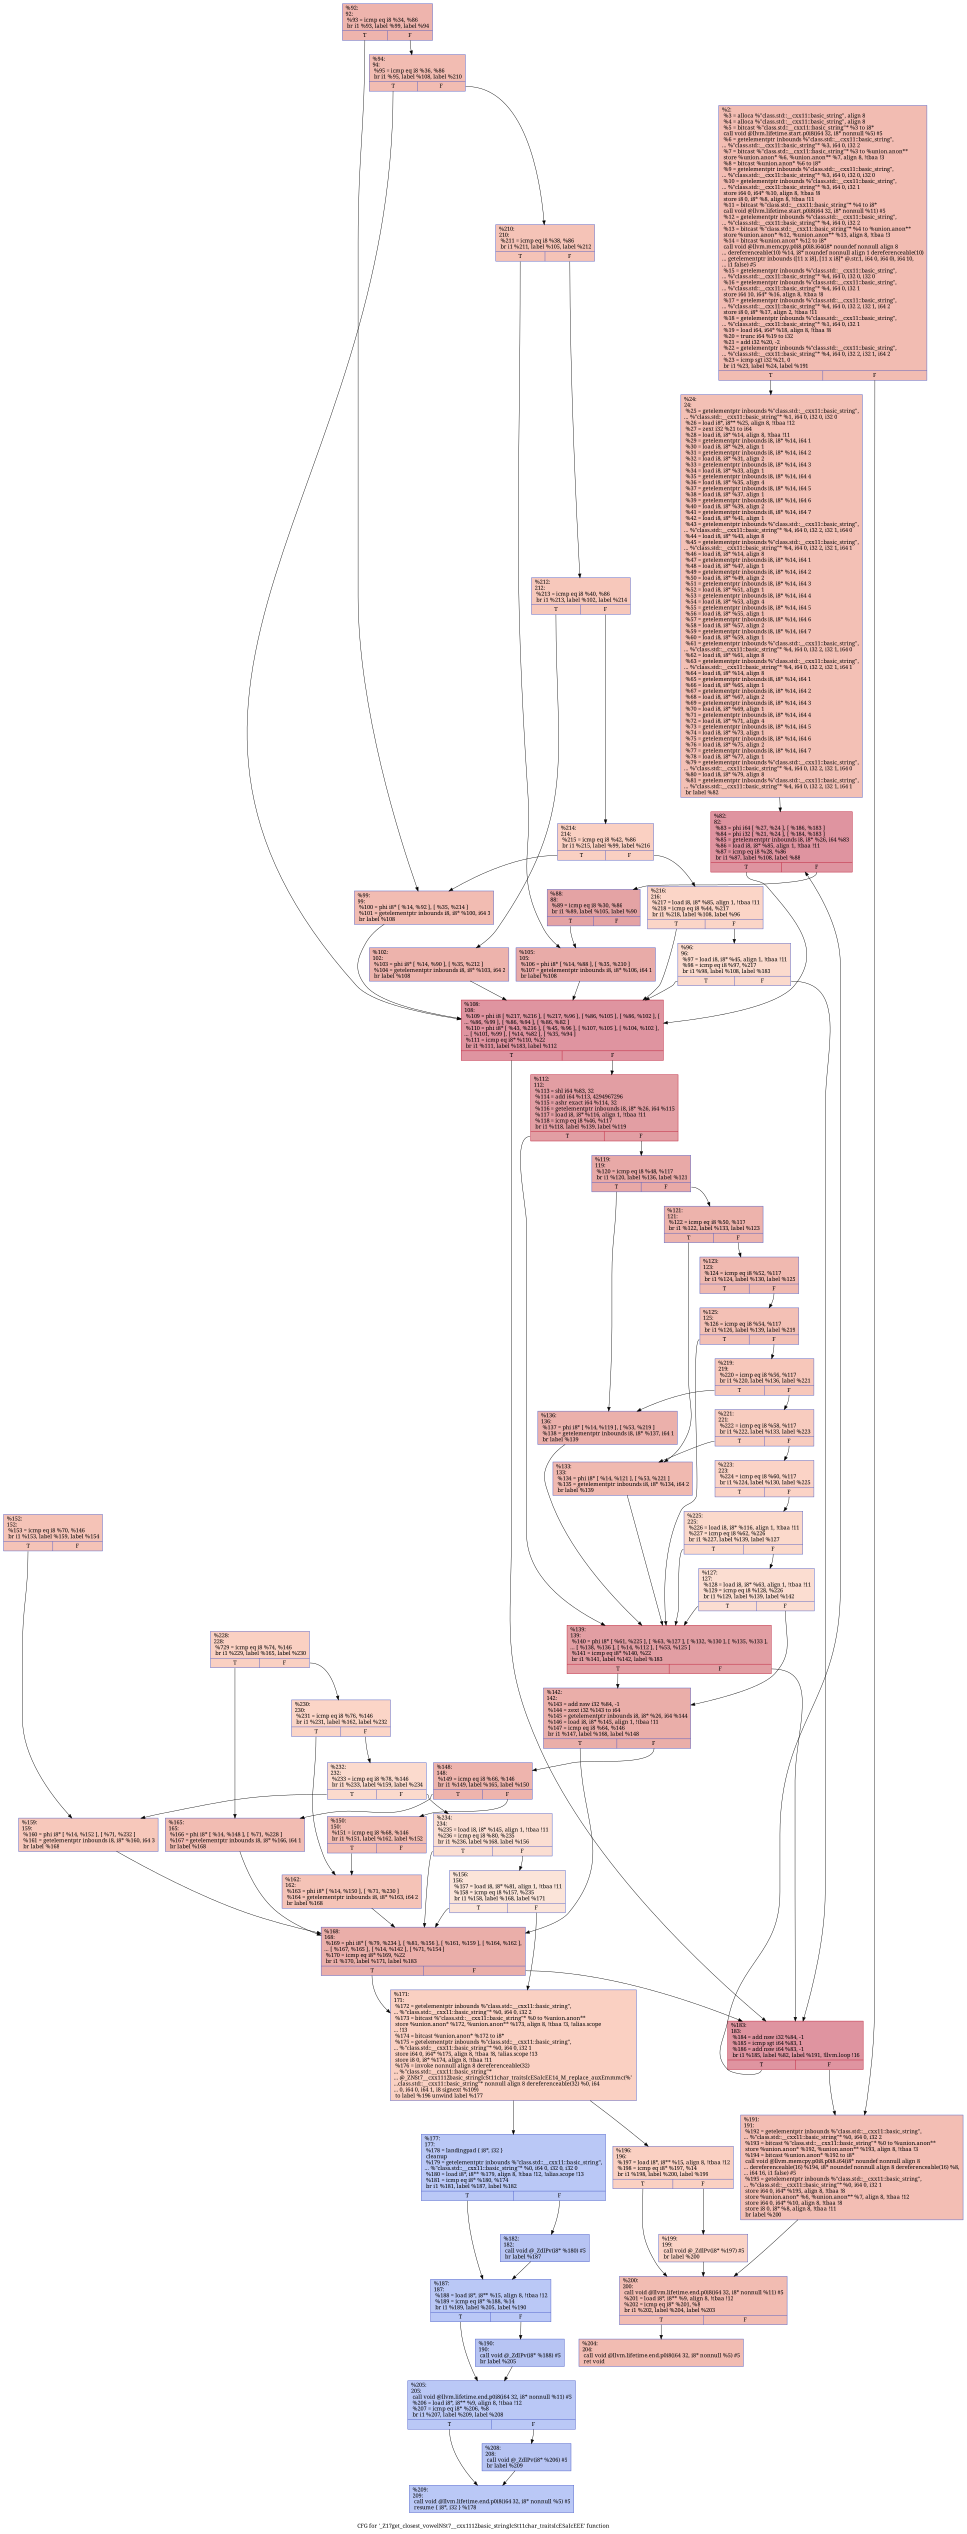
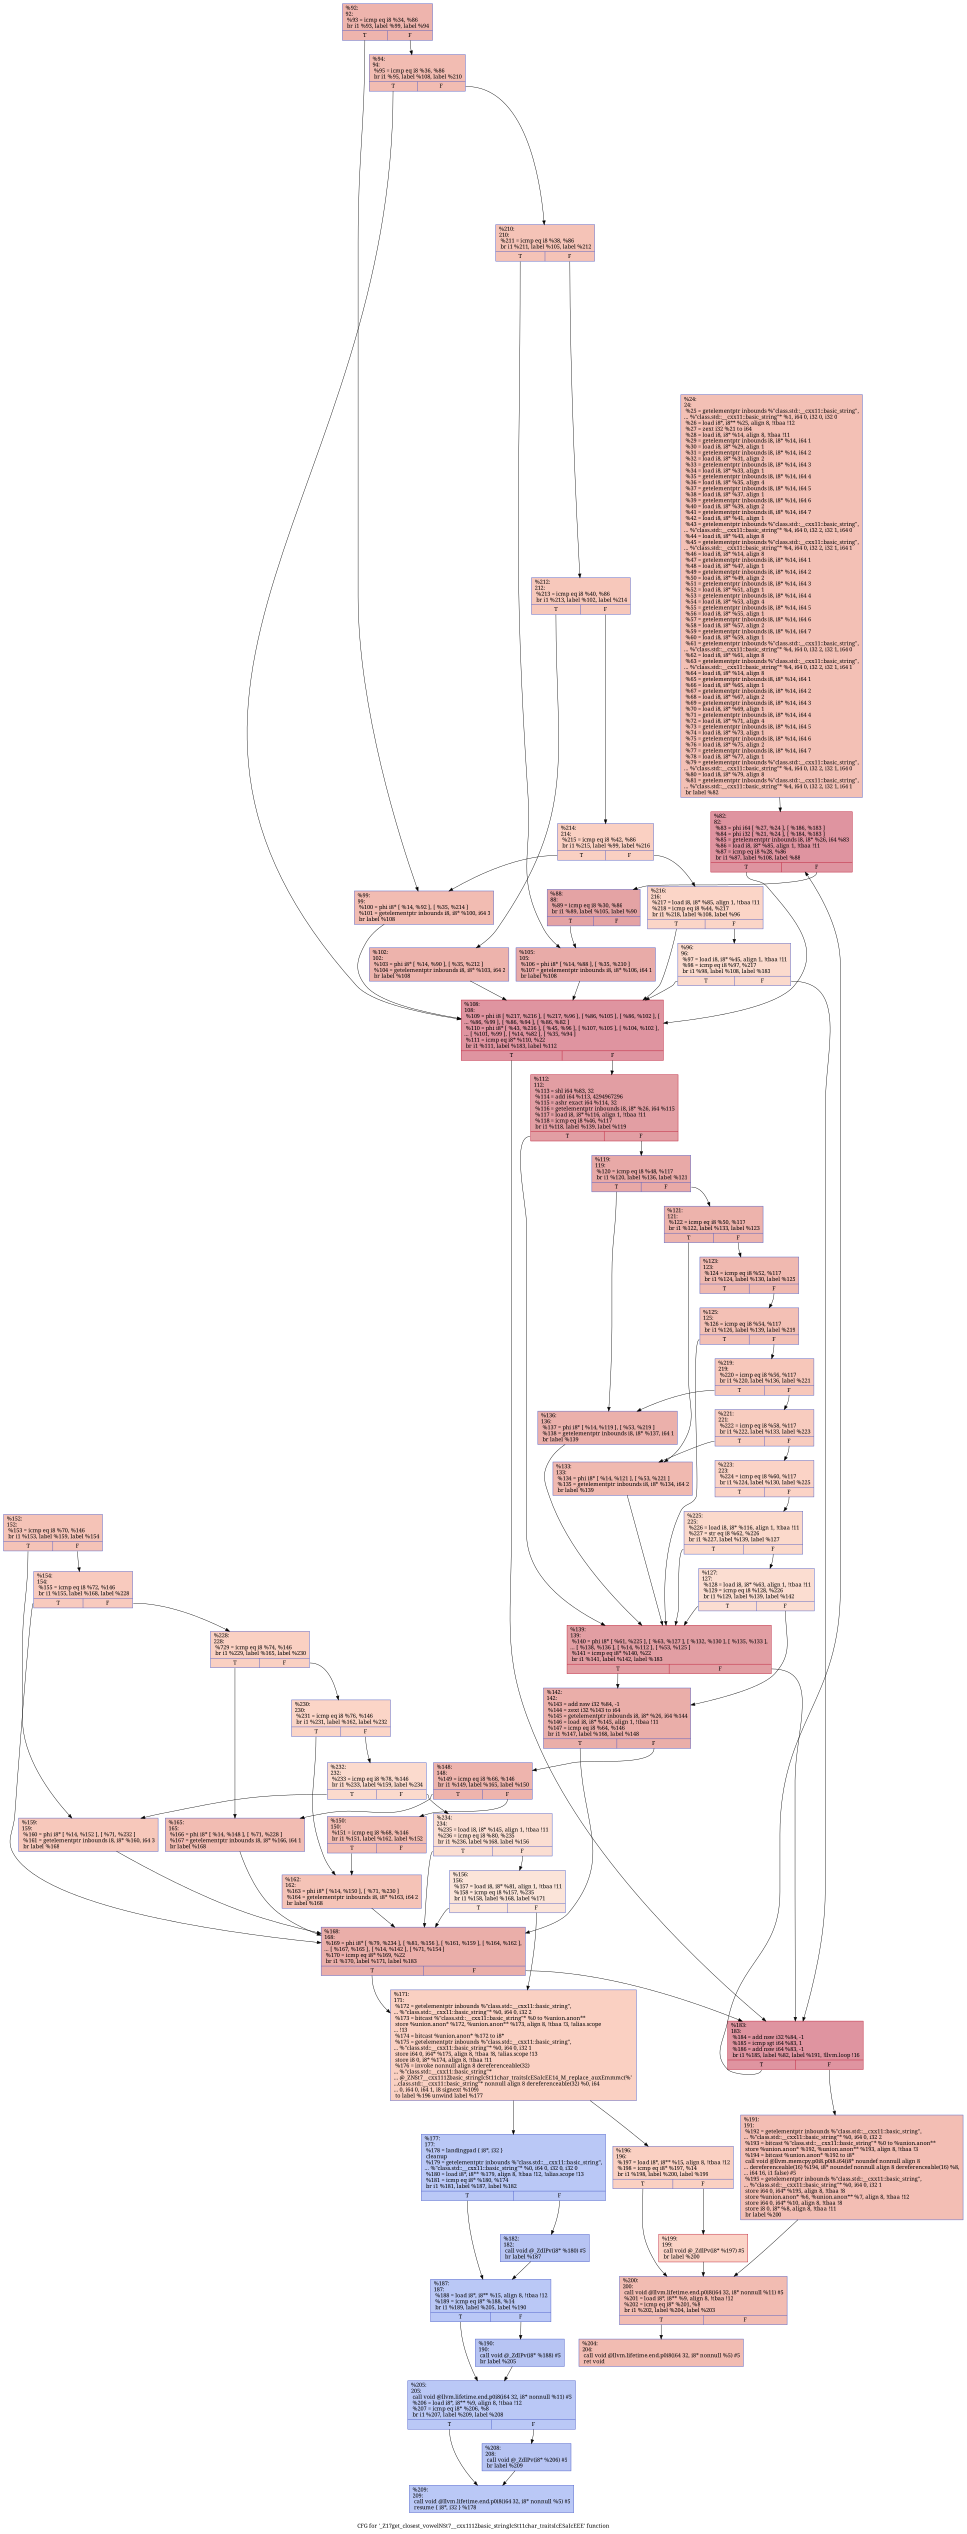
(823, 243) -> none
(726, 1534) -> (723, 1534)
none -> (83, 1590)
(703, 2248) -> (703, 2248)
